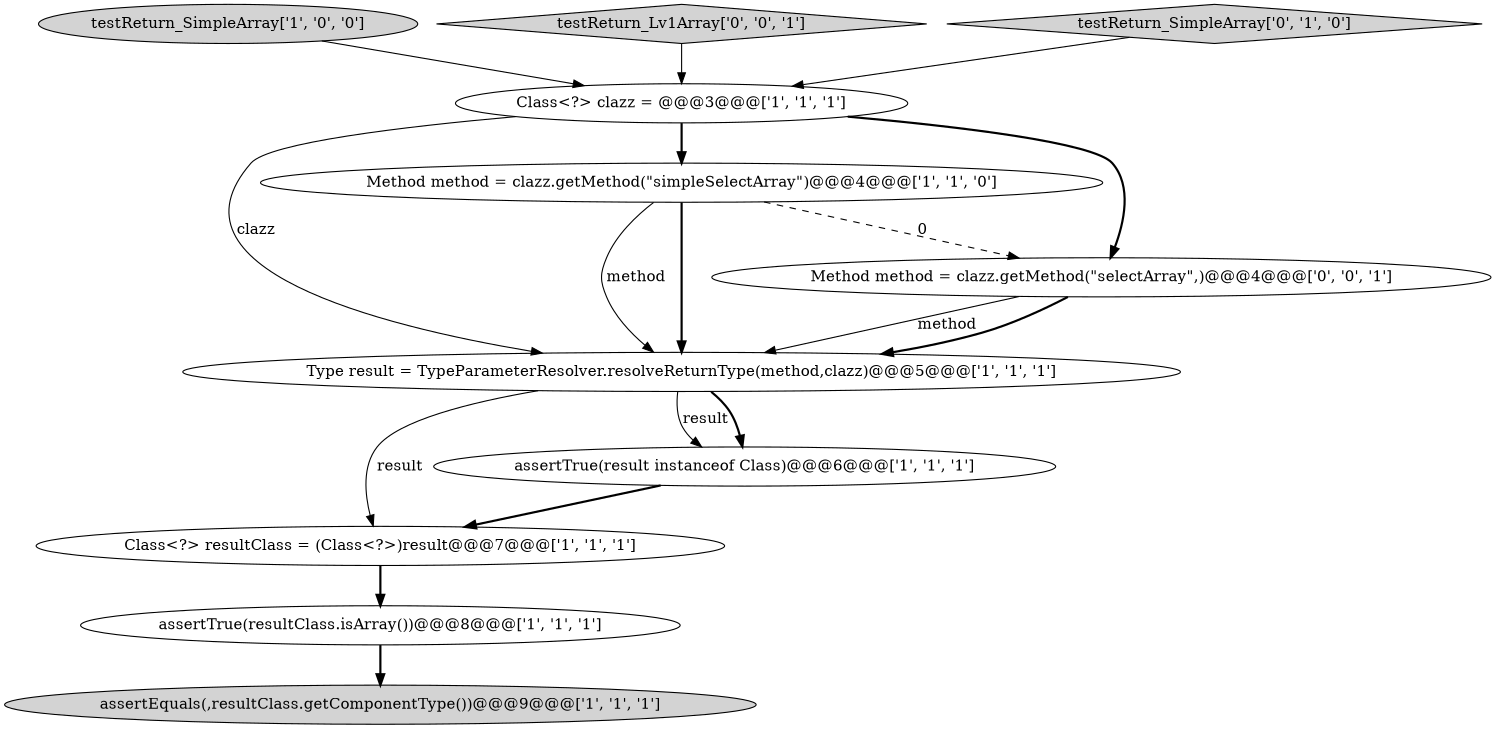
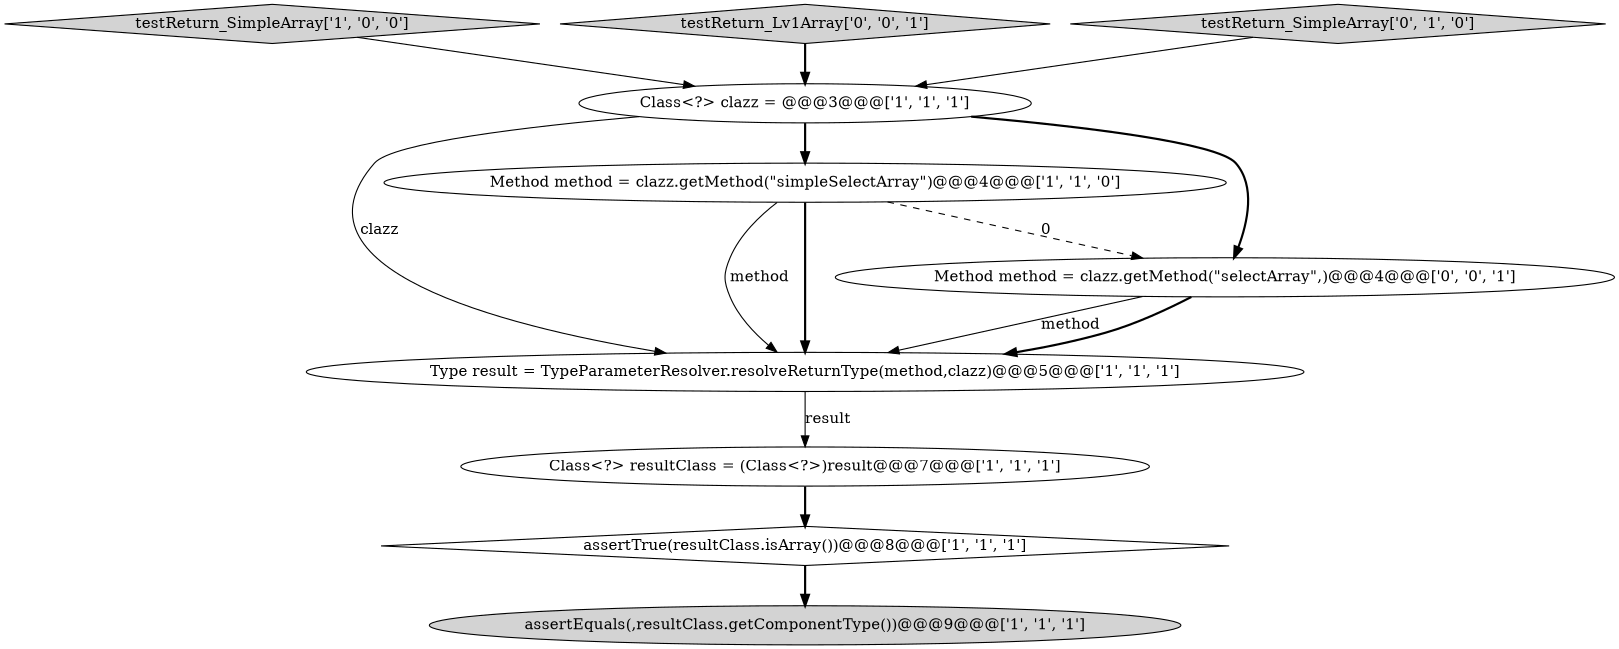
(228, 24) -> (272, 24)
(682, 58) -> (805, 58)
(745, 467) -> none
(380, 625) -> (805, 546)
